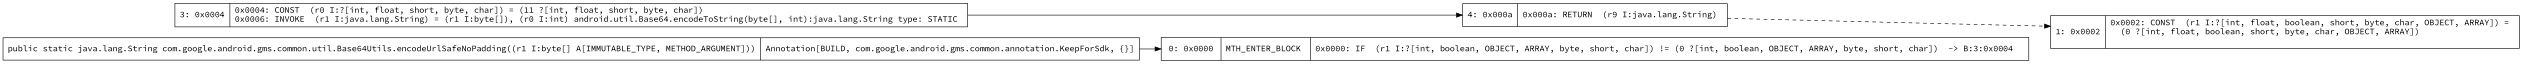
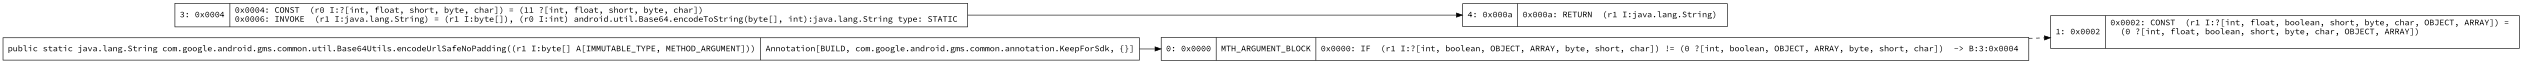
(1622, 15) -> (1622, 15)
(1886, 22) -> (2037, 38)
(1263, 49) -> (1266, 49)
